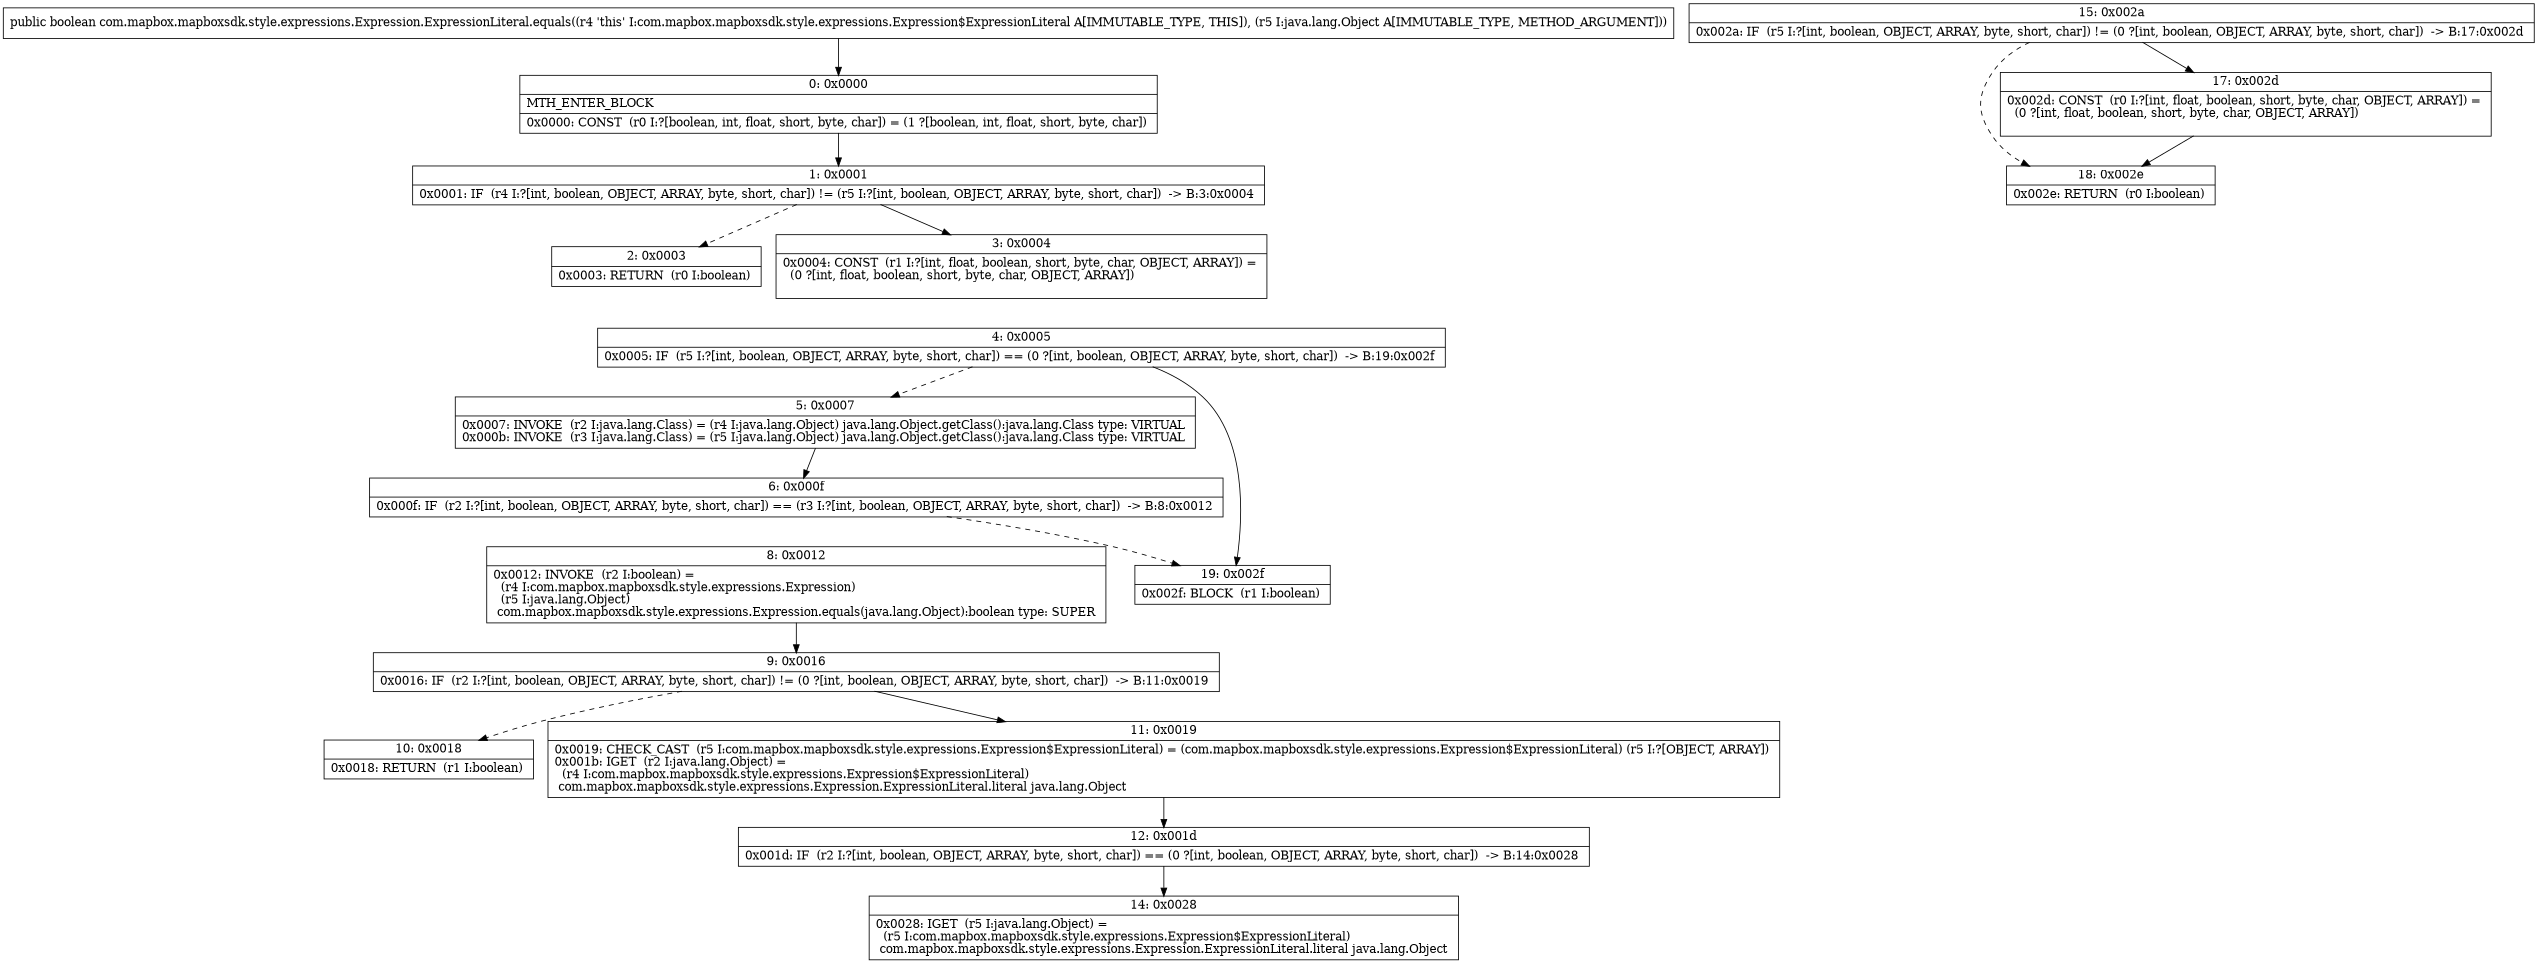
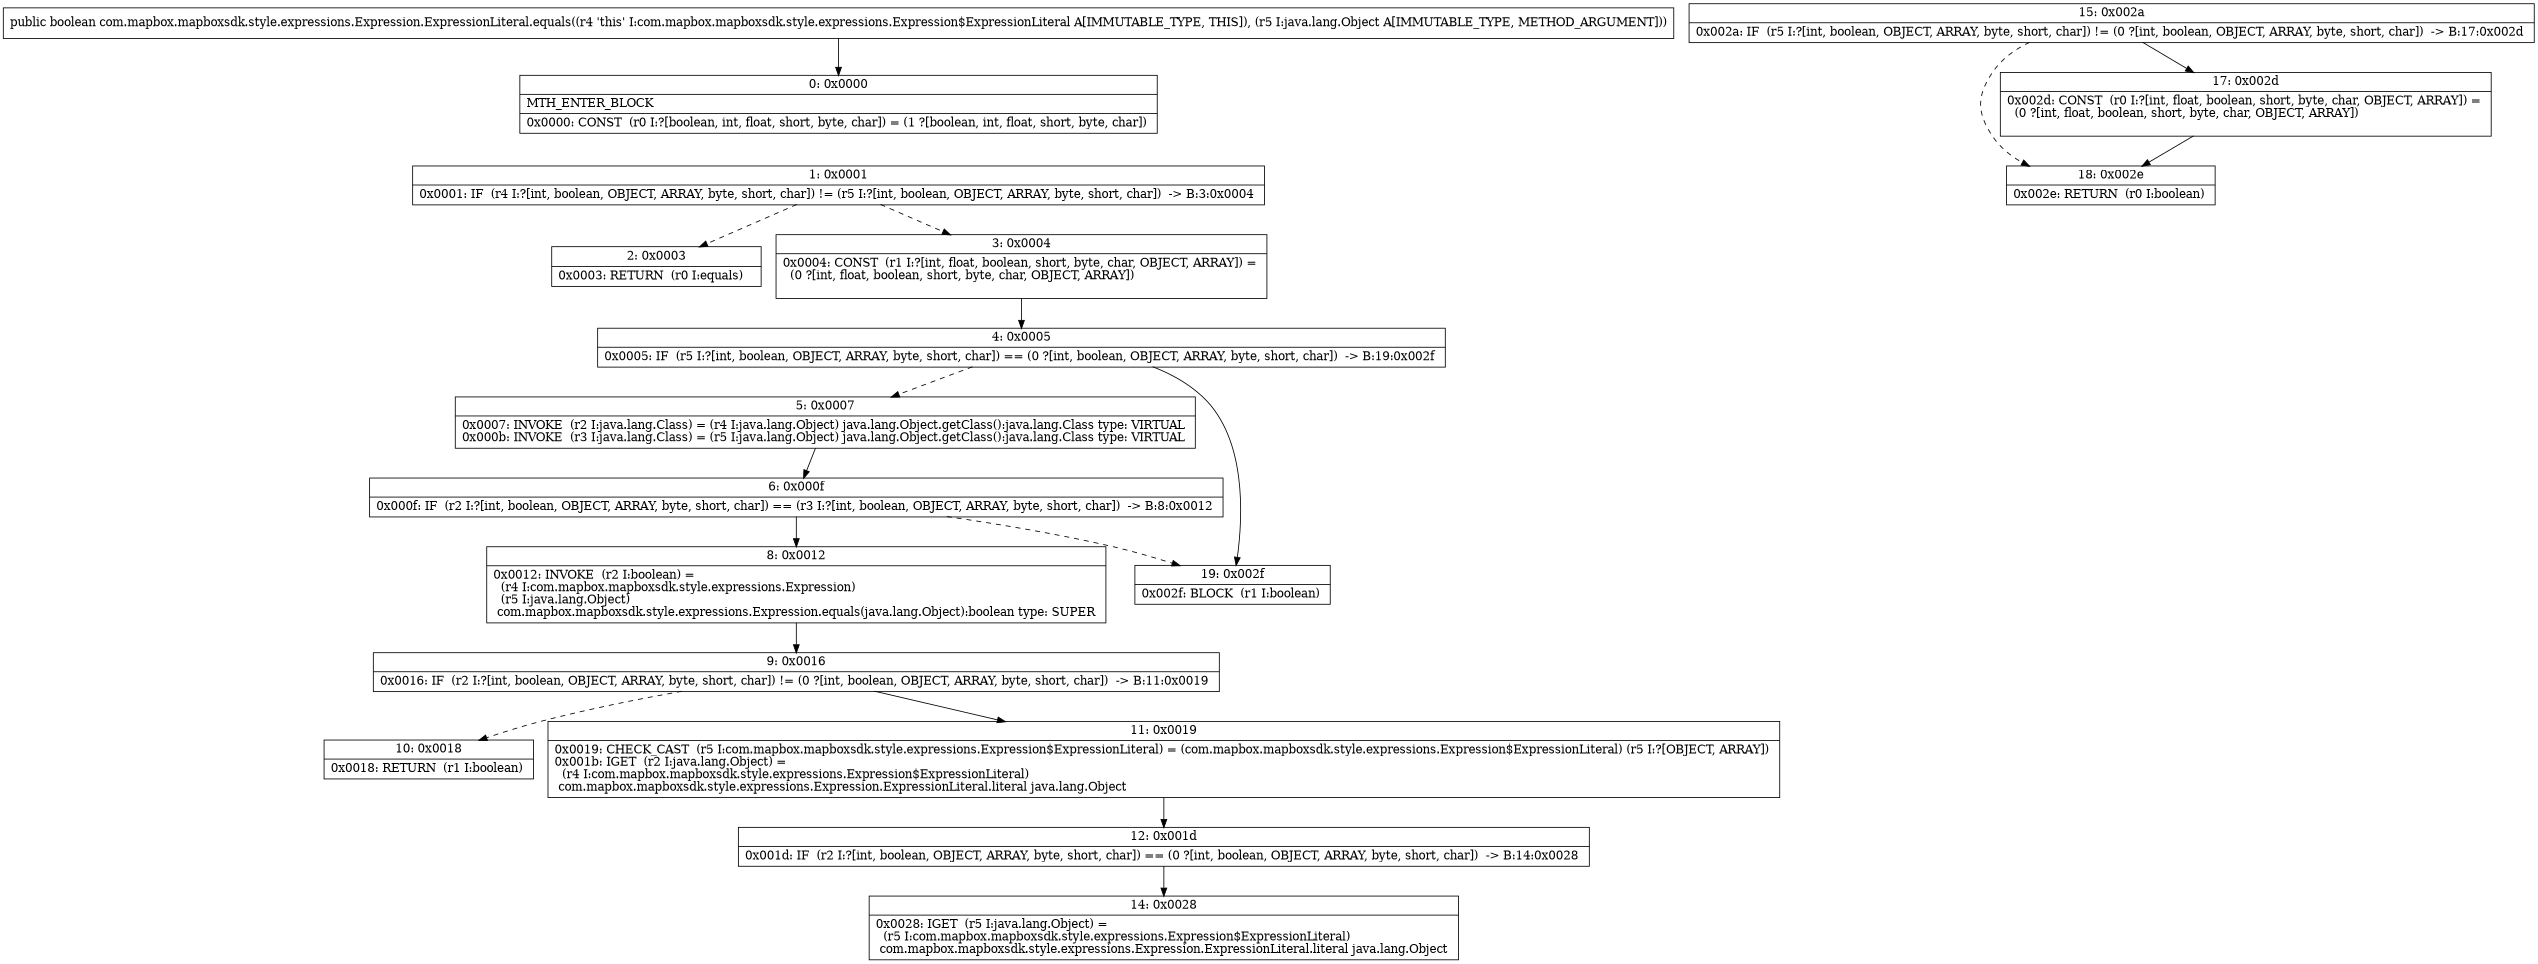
(839, 145) -> none
(912, 218) -> (912, 218)
(656, 276) -> (653, 276)
none -> (1021, 309)
none -> (796, 528)
